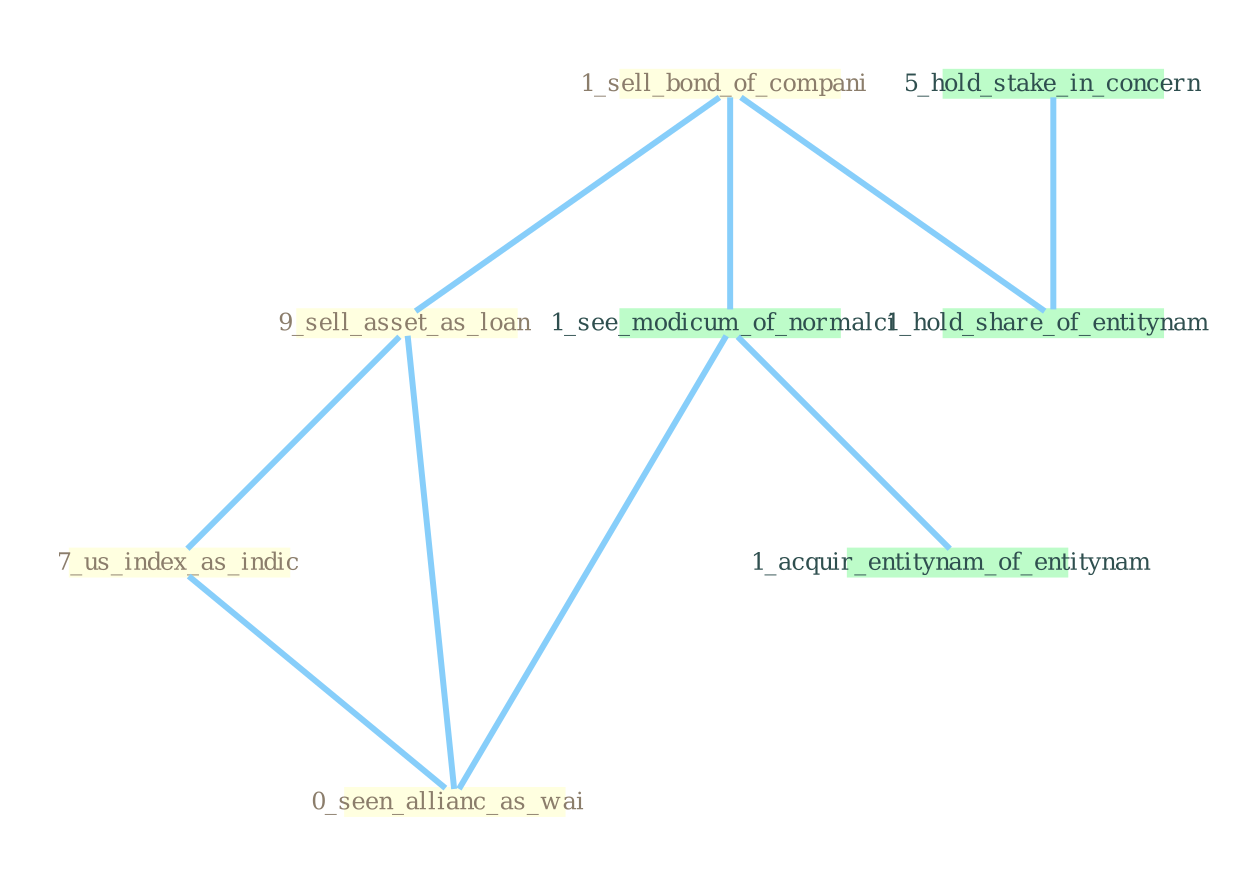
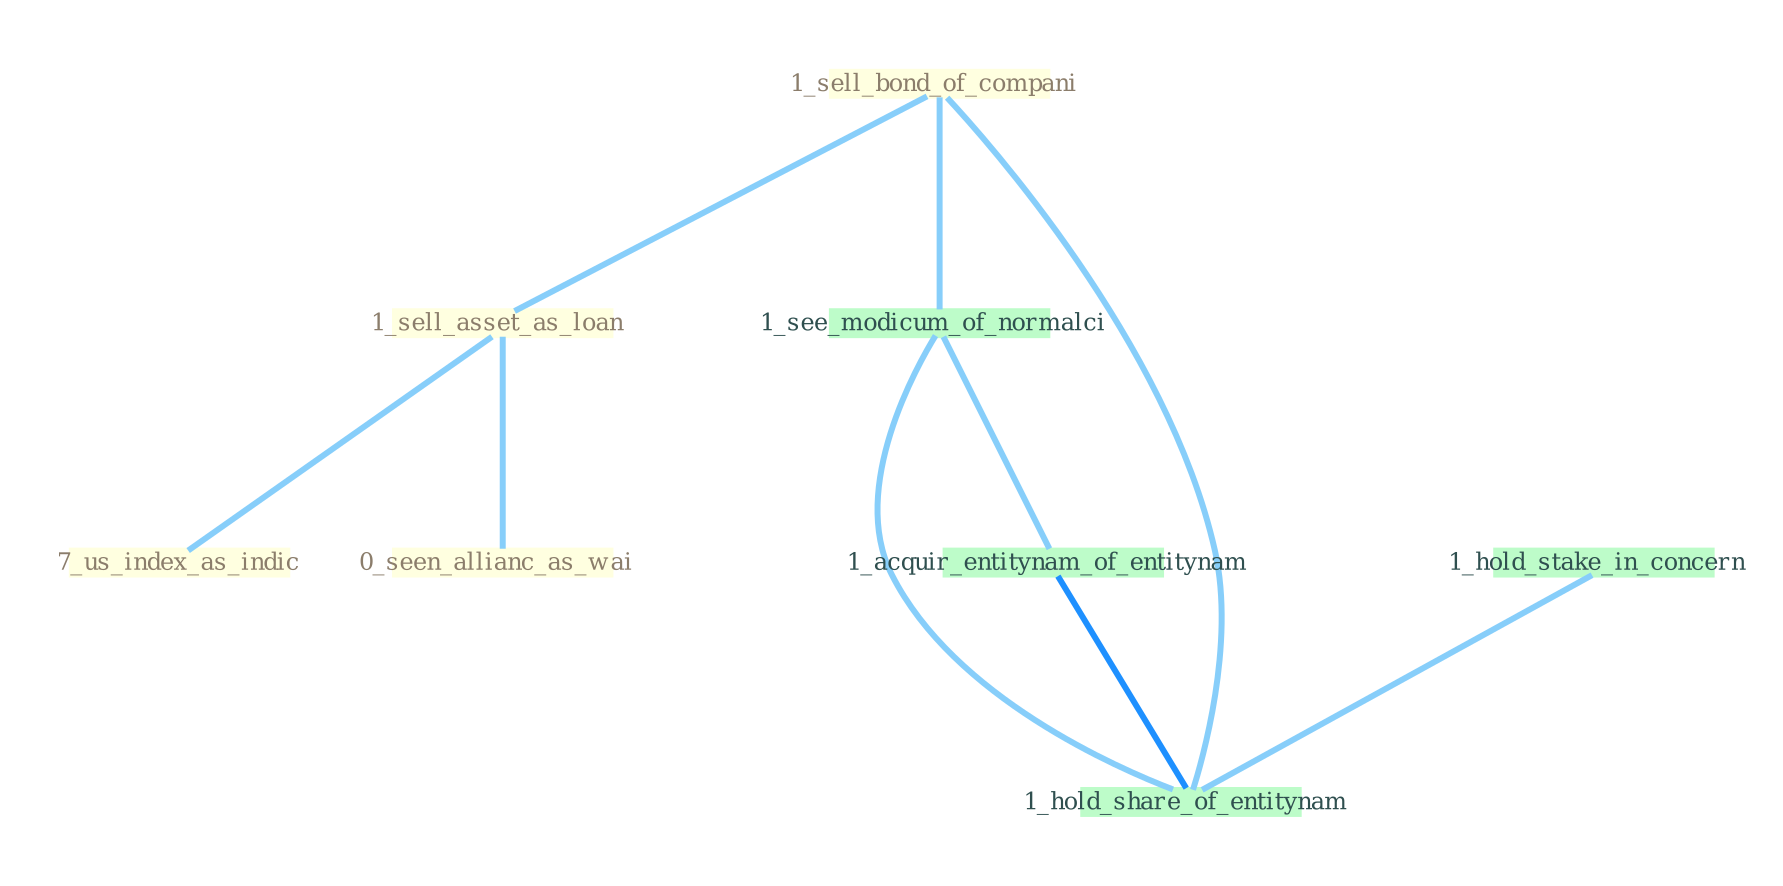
(1053, 84) -> (1604, 563)
(407, 323) -> (503, 323)
(593, 562) -> (921, 620)
(317, 682) -> none
none -> (1122, 682)
